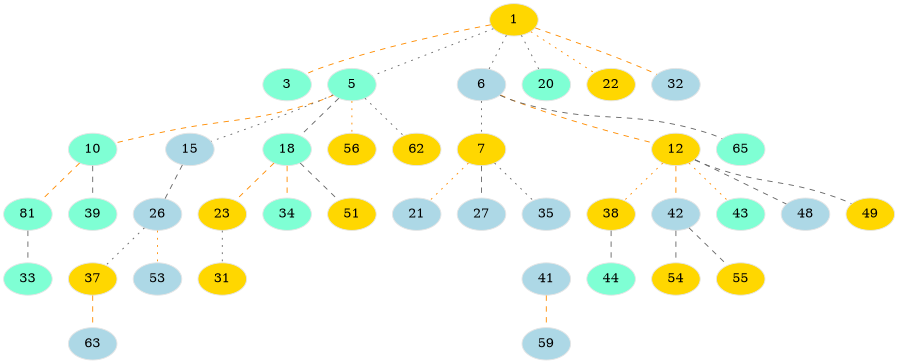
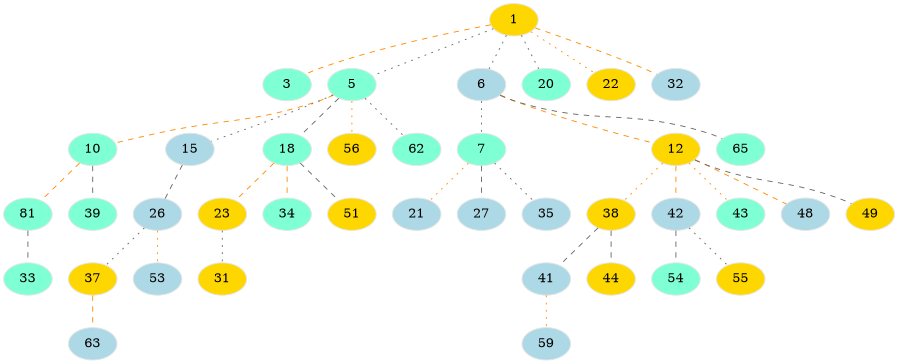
(417, 149) -> (417, 149)
(481, 149) -> (481, 149)
(741, 182) -> (741, 182)
none -> (579, 247)
(708, 247) -> (708, 247)
(611, 279) -> (611, 279)
(676, 279) -> (676, 279)
(546, 311) -> (546, 311)
